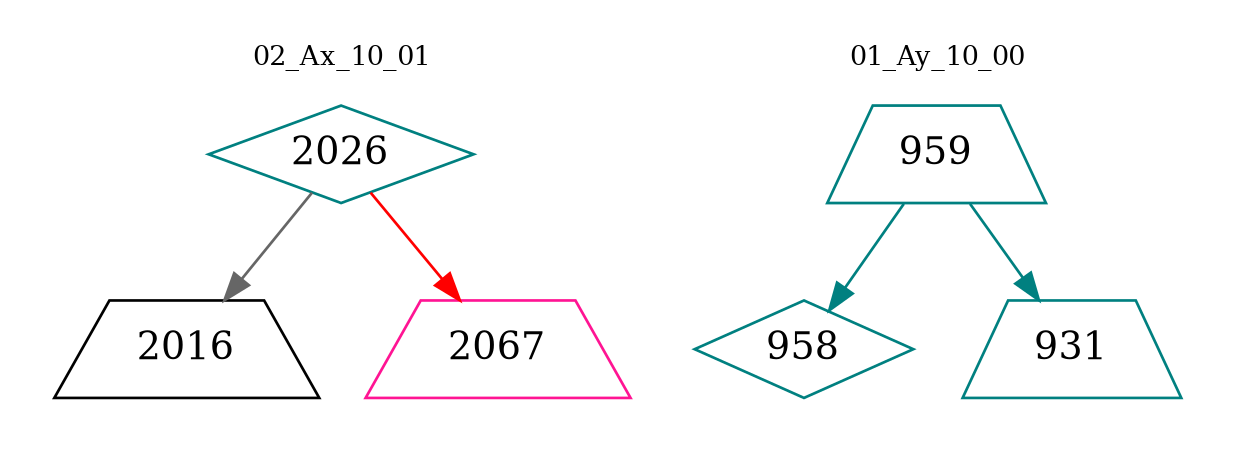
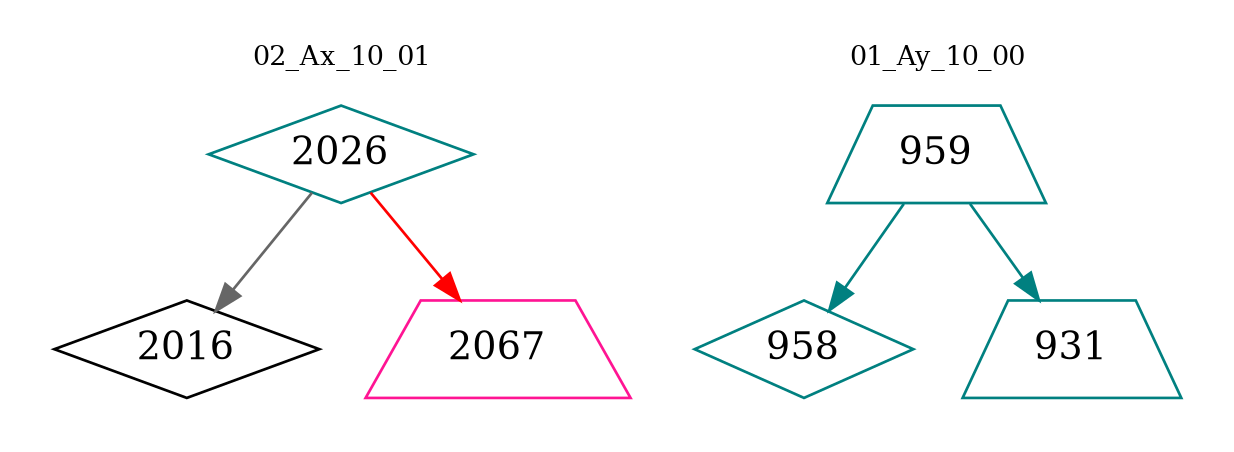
(187, 349) -> (187, 349)
